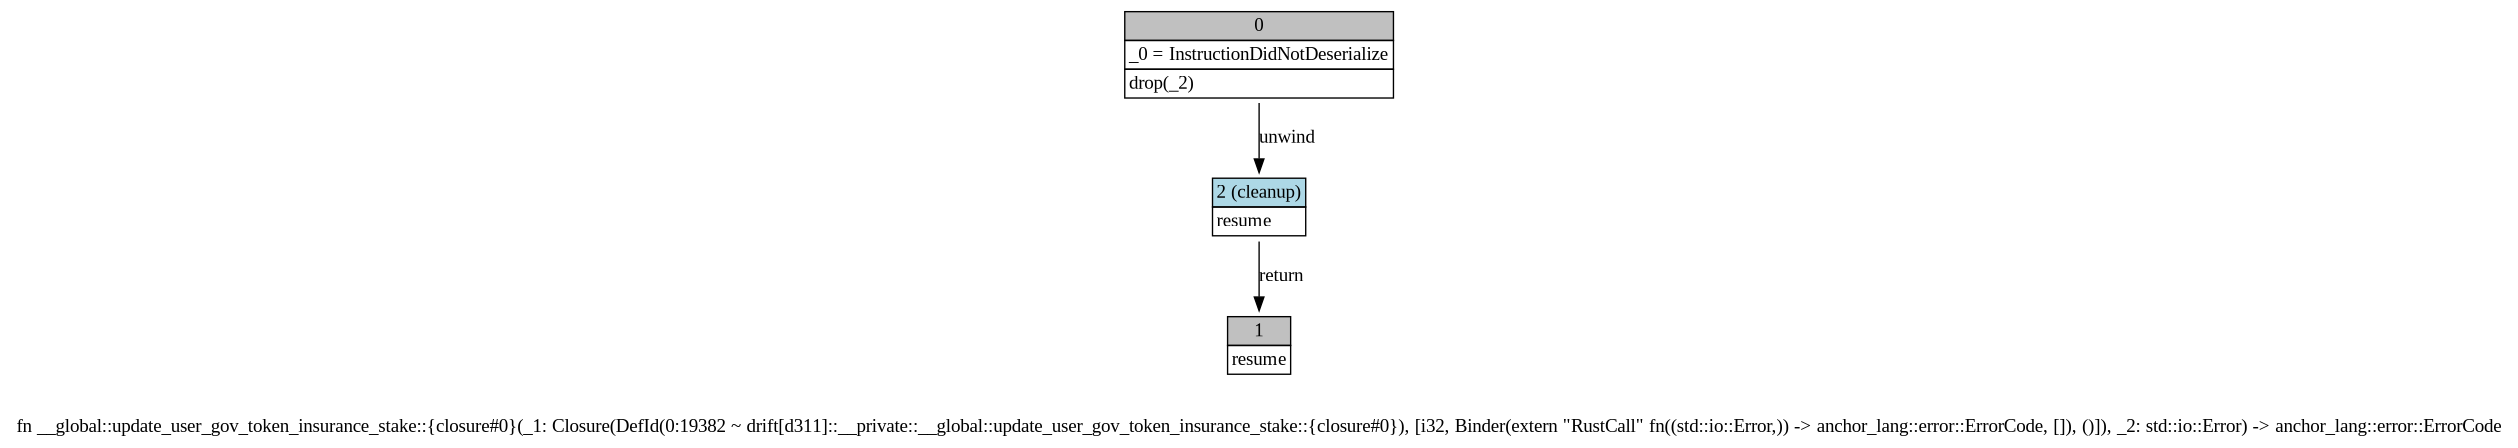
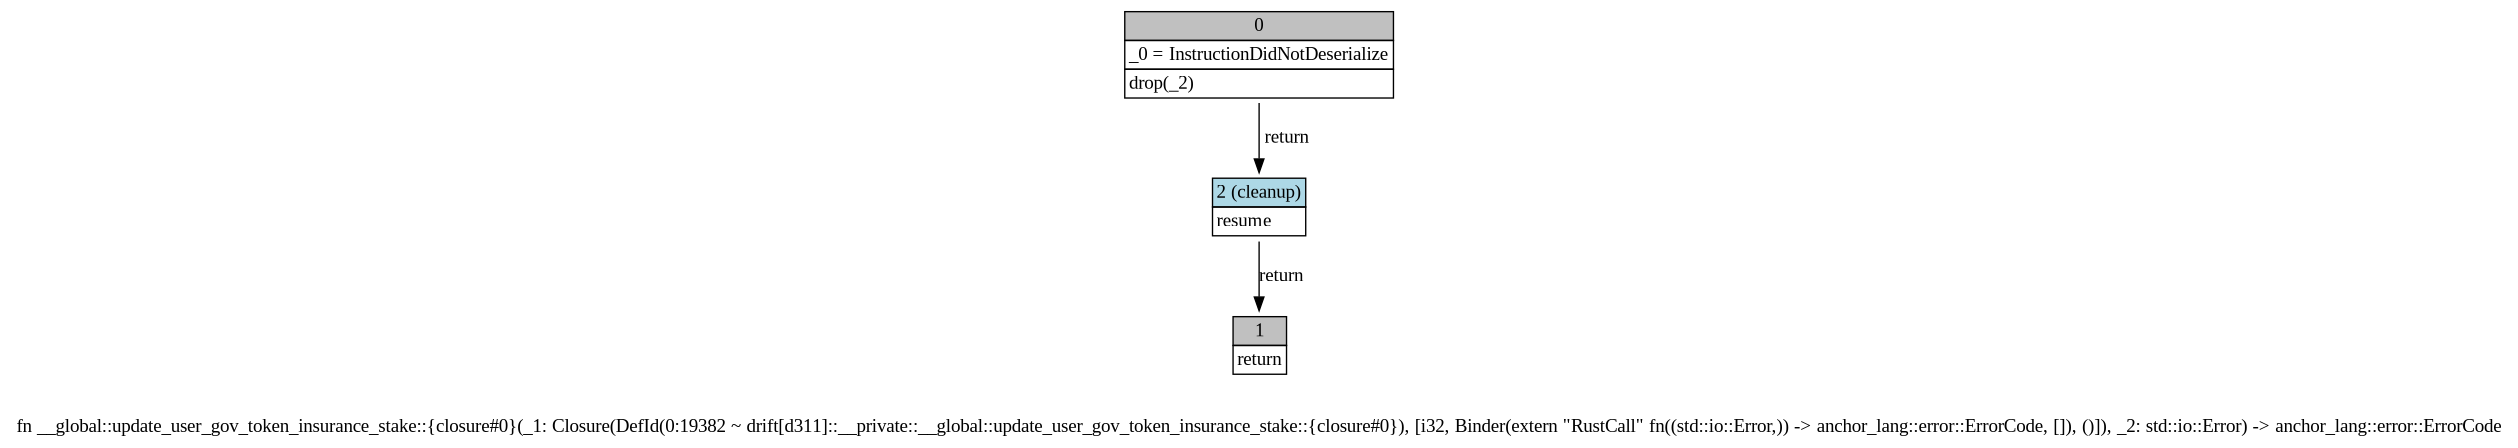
(1287, 138) -> (1287, 138)
(1259, 359) -> (1260, 359)
